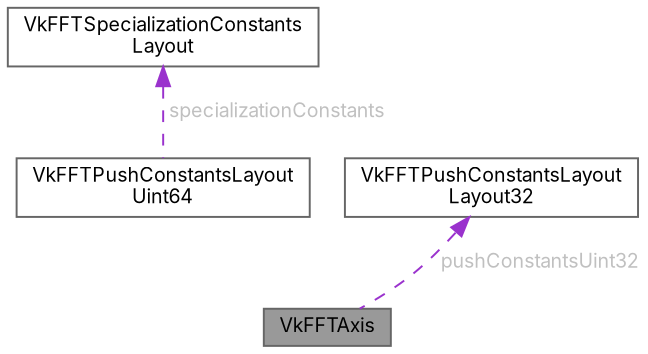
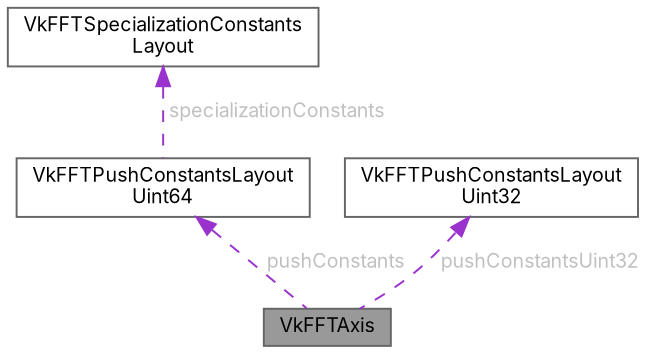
(491, 188) -> (491, 188)
none -> (259, 269)
